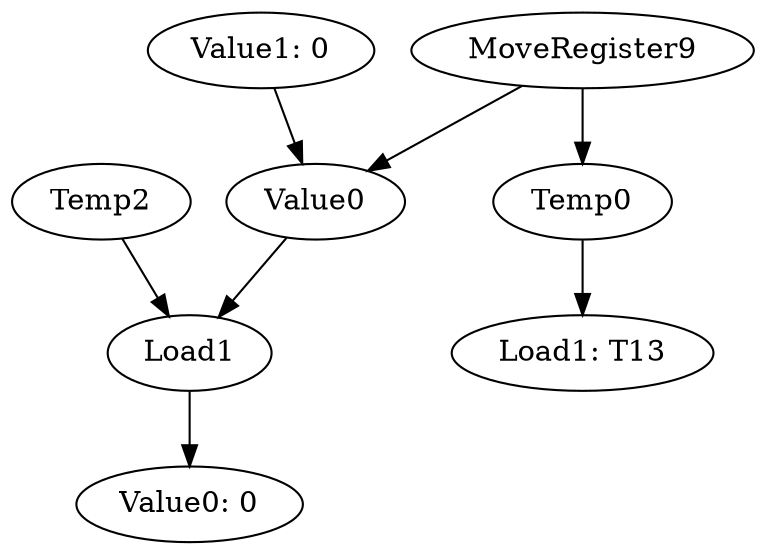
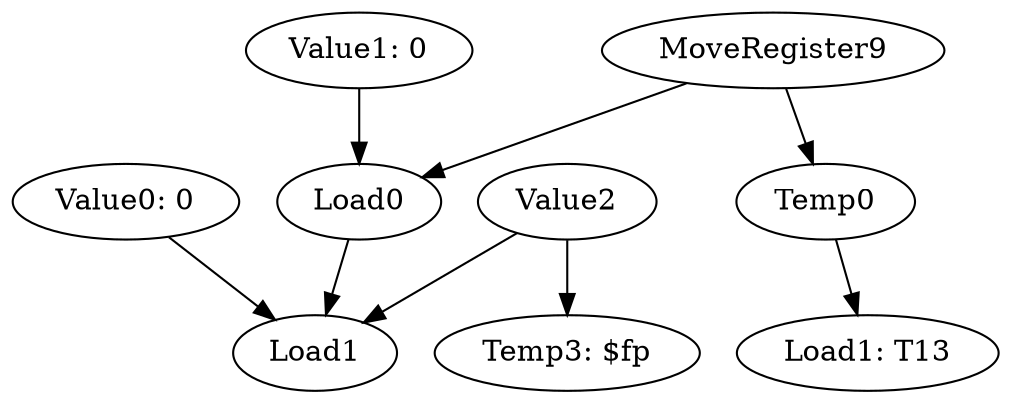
(101, 202) -> (567, 202)
(316, 202) -> (359, 202)
none -> (567, 353)
(190, 418) -> (213, 272)
